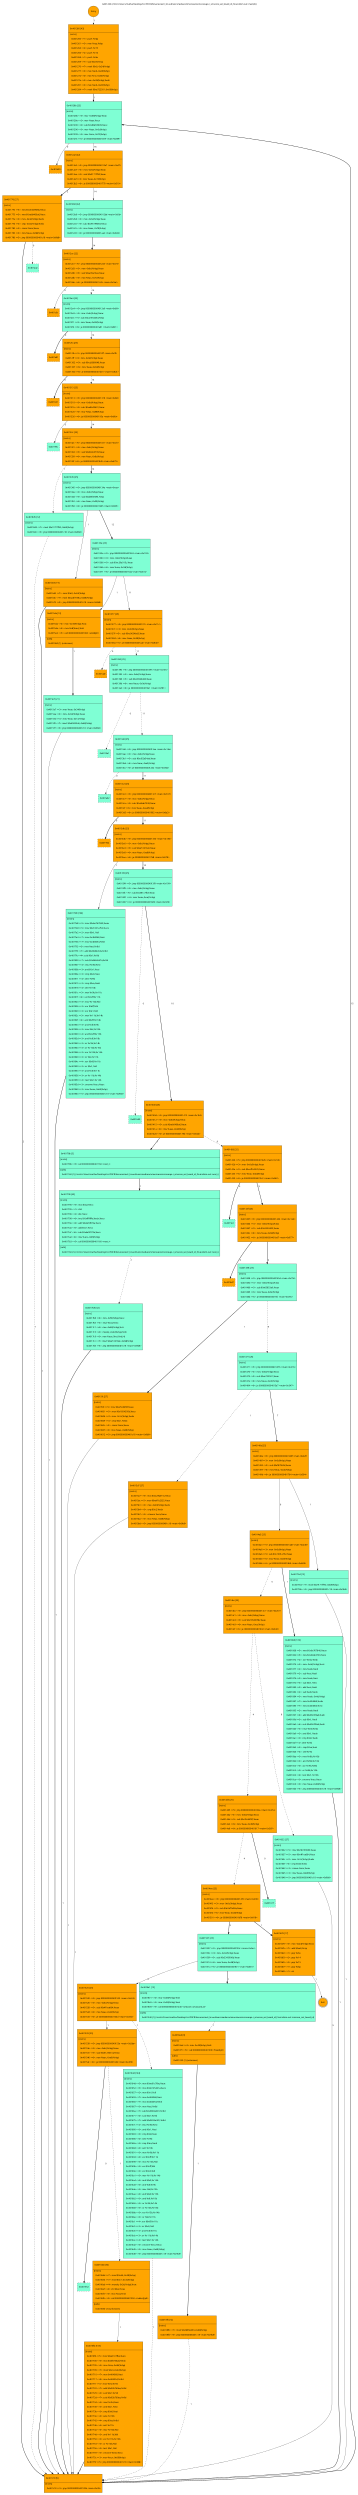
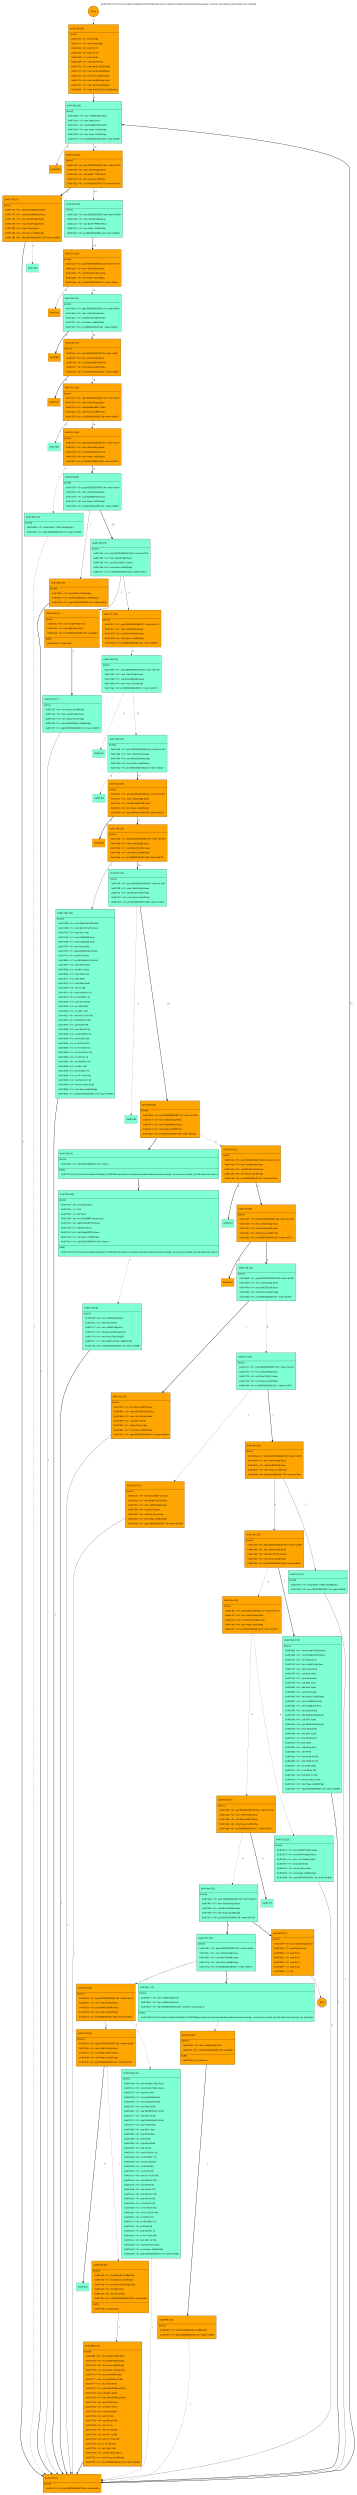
(101, 674) -> none
(231, 1903) -> (229, 1903)
